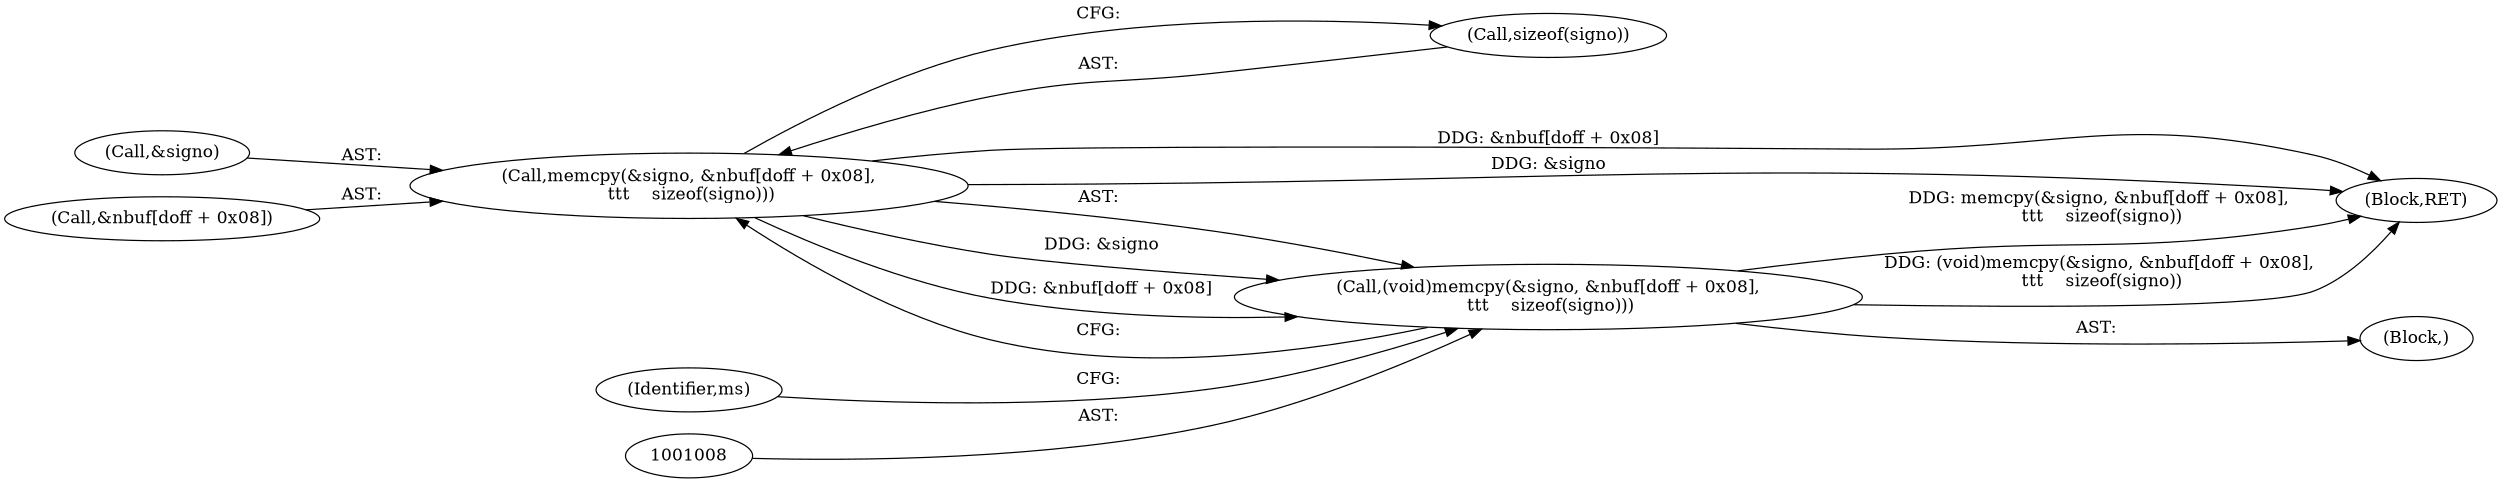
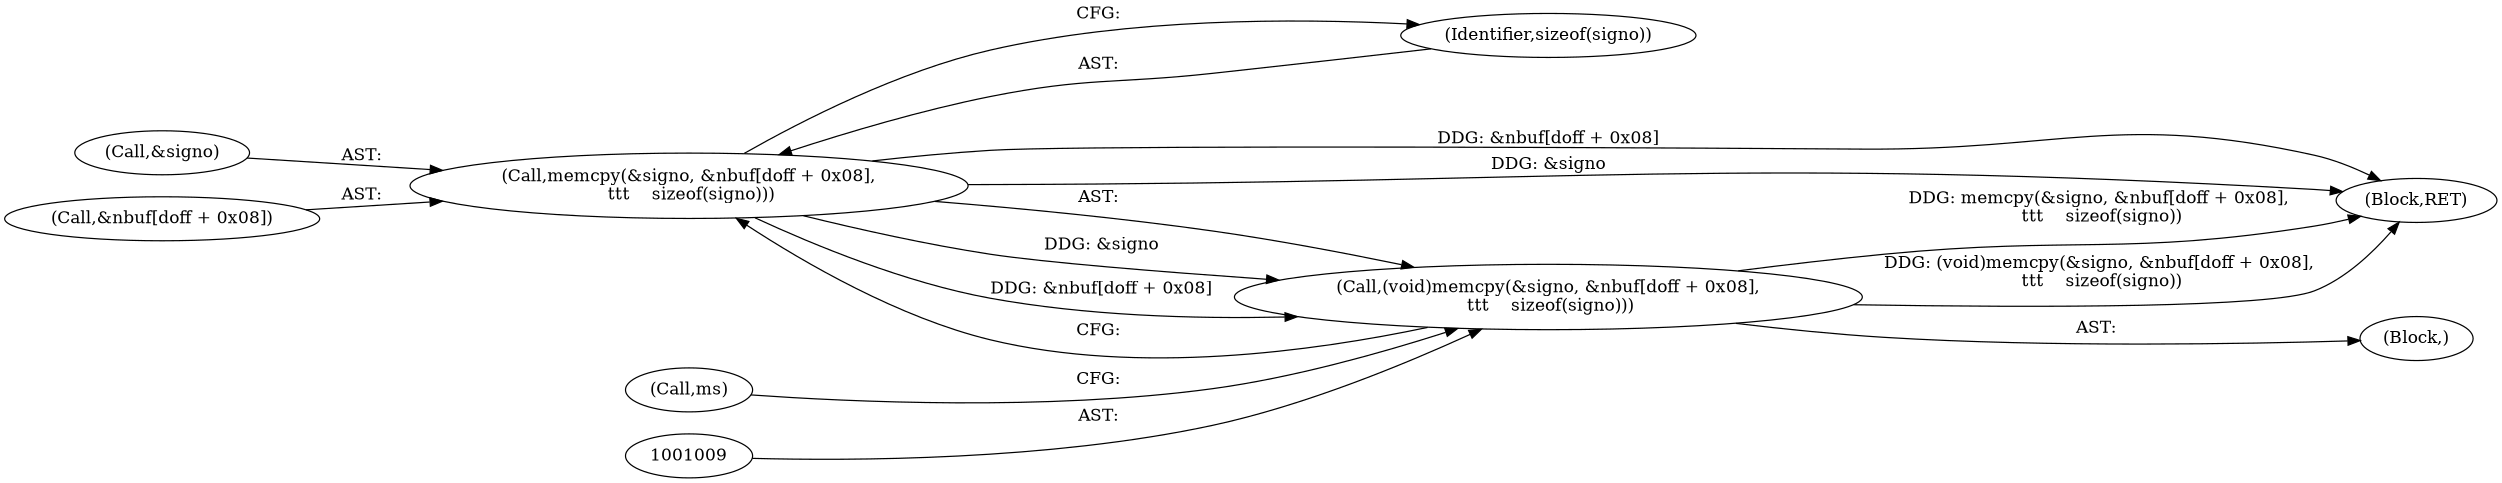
(1548, 35) -> (1548, 35)
(689, 390) -> (689, 390)
(689, 456) -> (689, 456)
